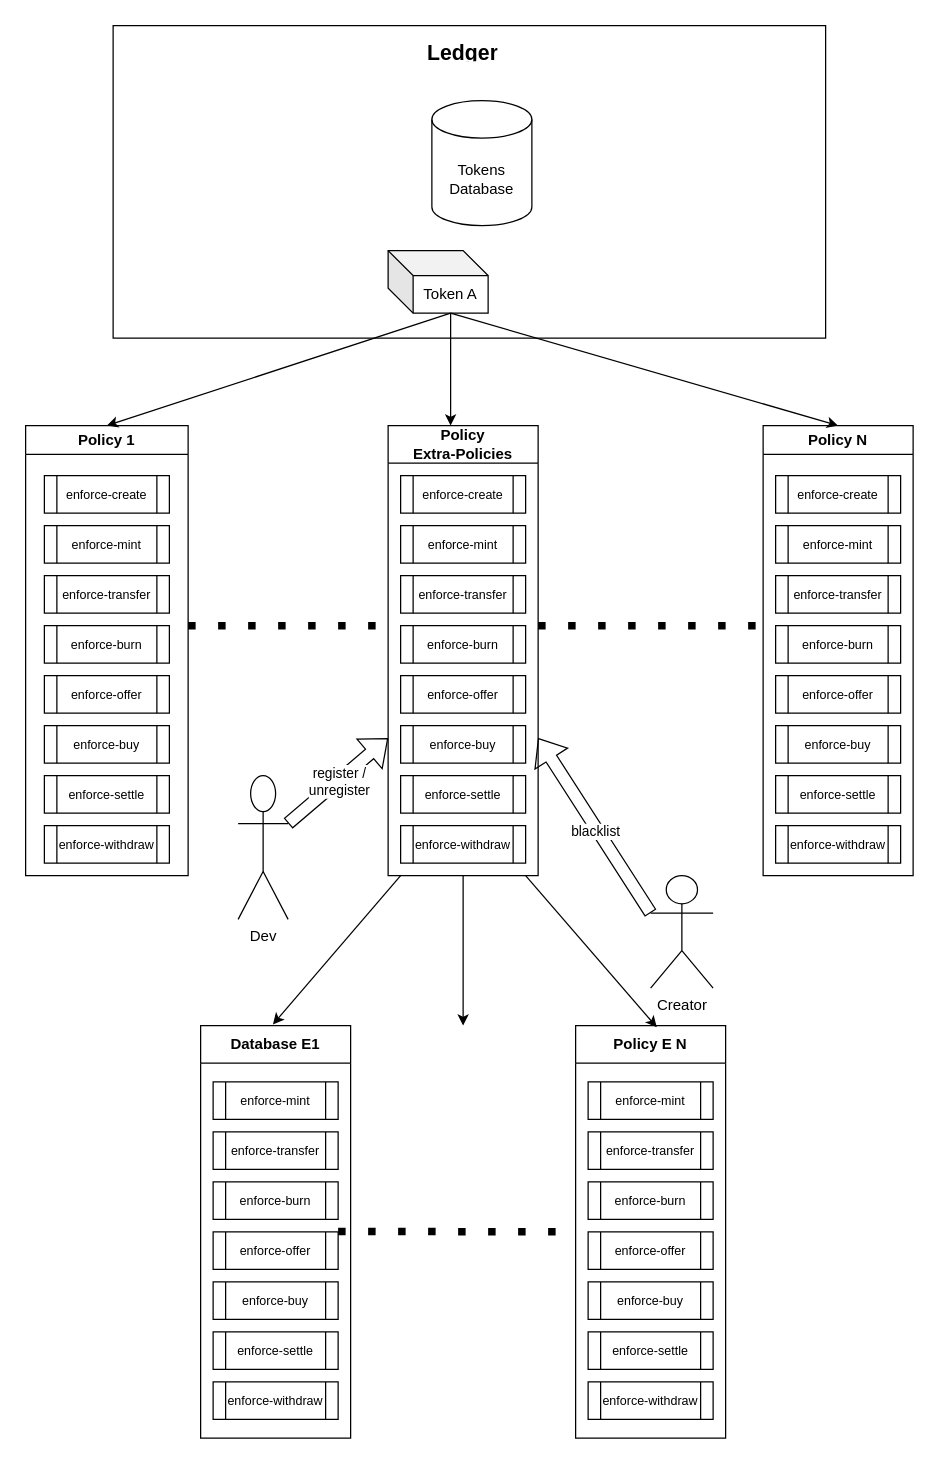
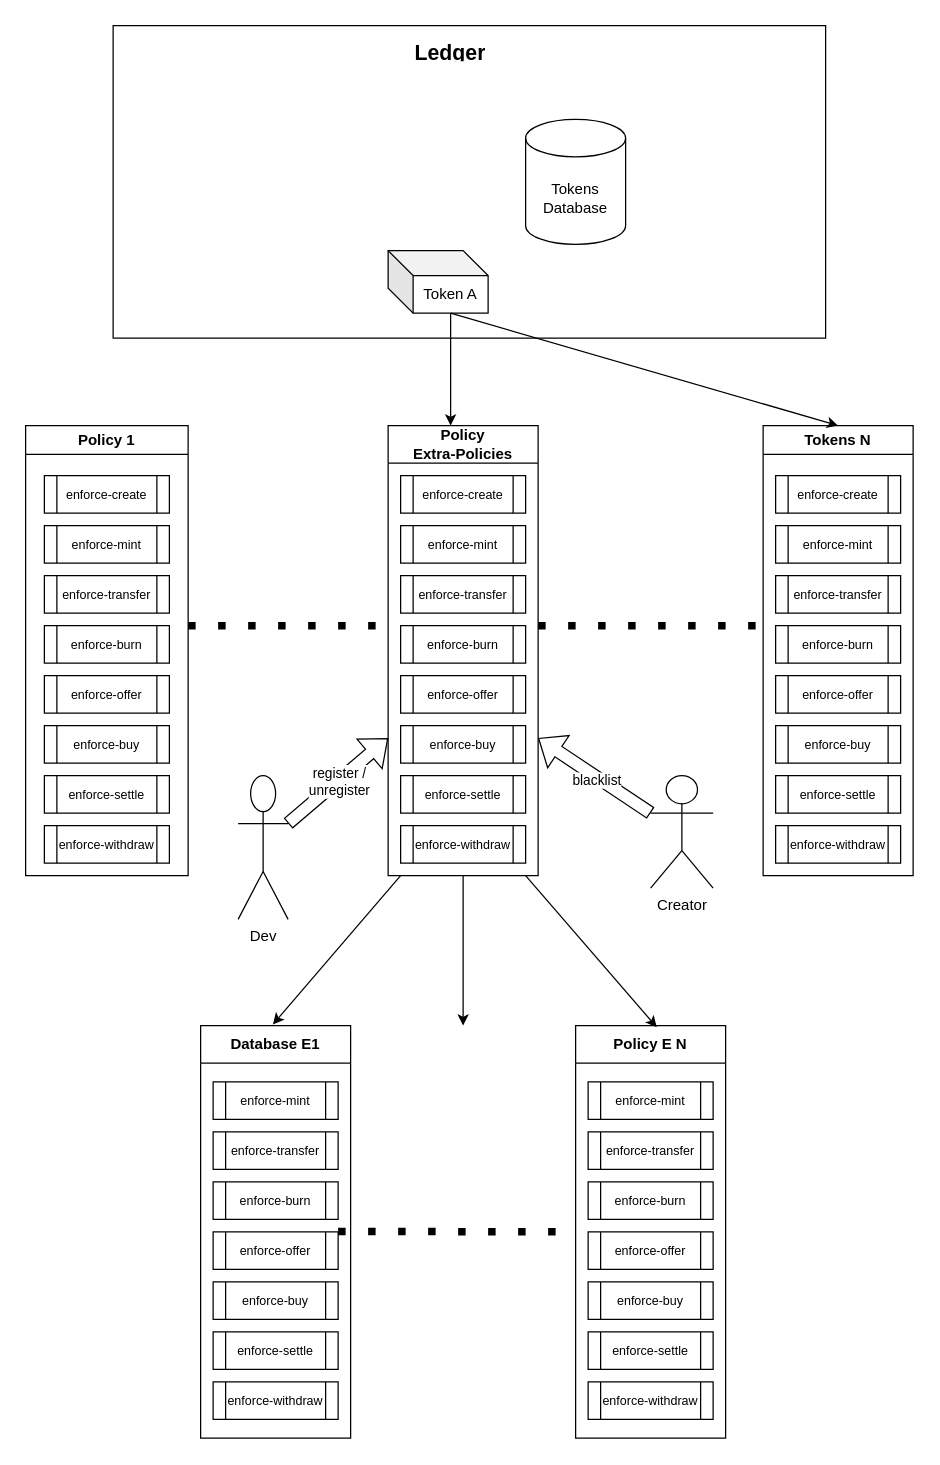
(463, 51) -> (451, 51)
(482, 163) -> (576, 182)
(281, 369) -> none
(838, 441) -> (838, 441)
(682, 932) -> (682, 832)
